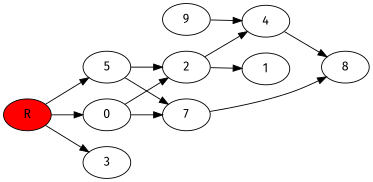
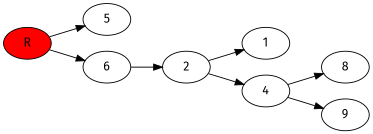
(222, 20) -> (301, 102)
(142, 67) -> none
(107, 115) -> (107, 67)
(186, 115) -> none
(107, 163) -> none
